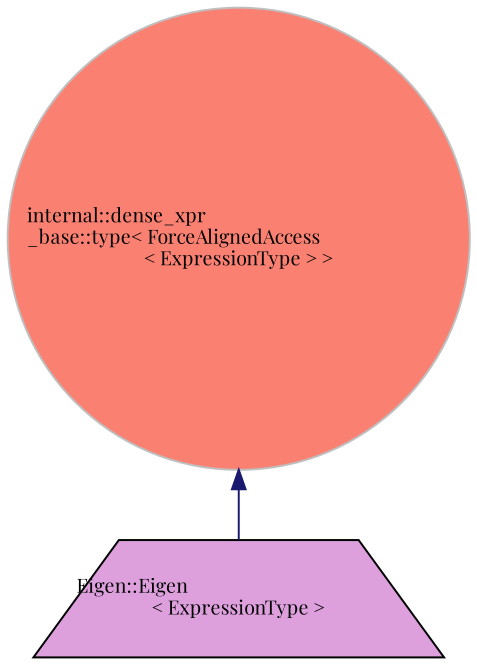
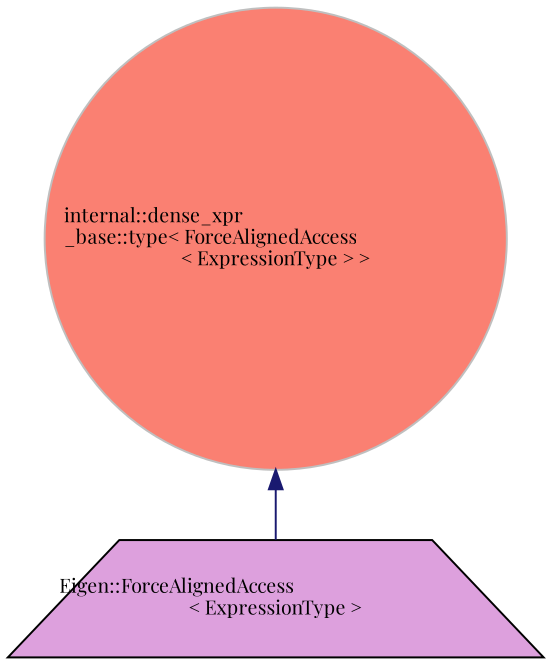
(239, 599) -> (276, 599)
